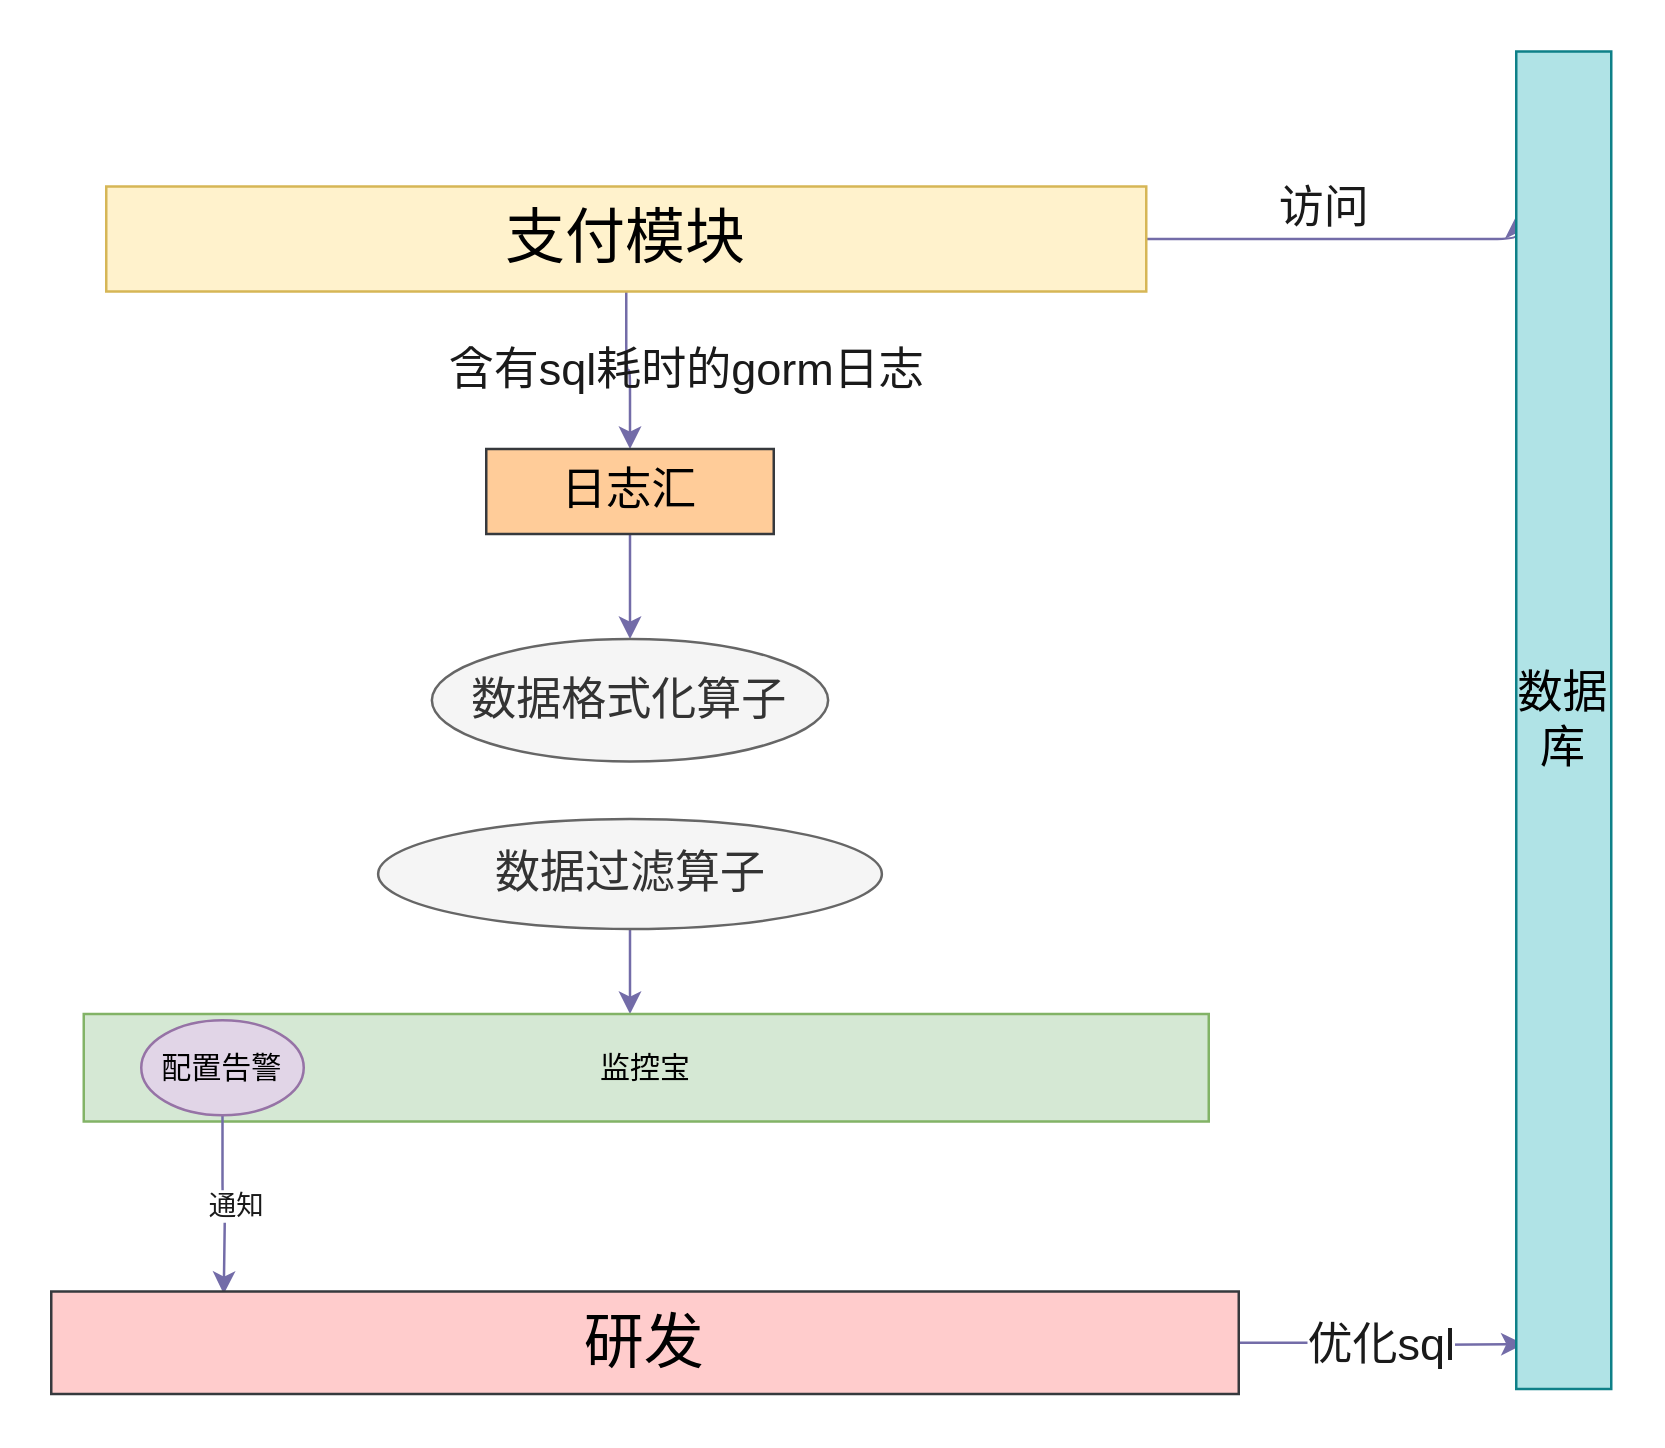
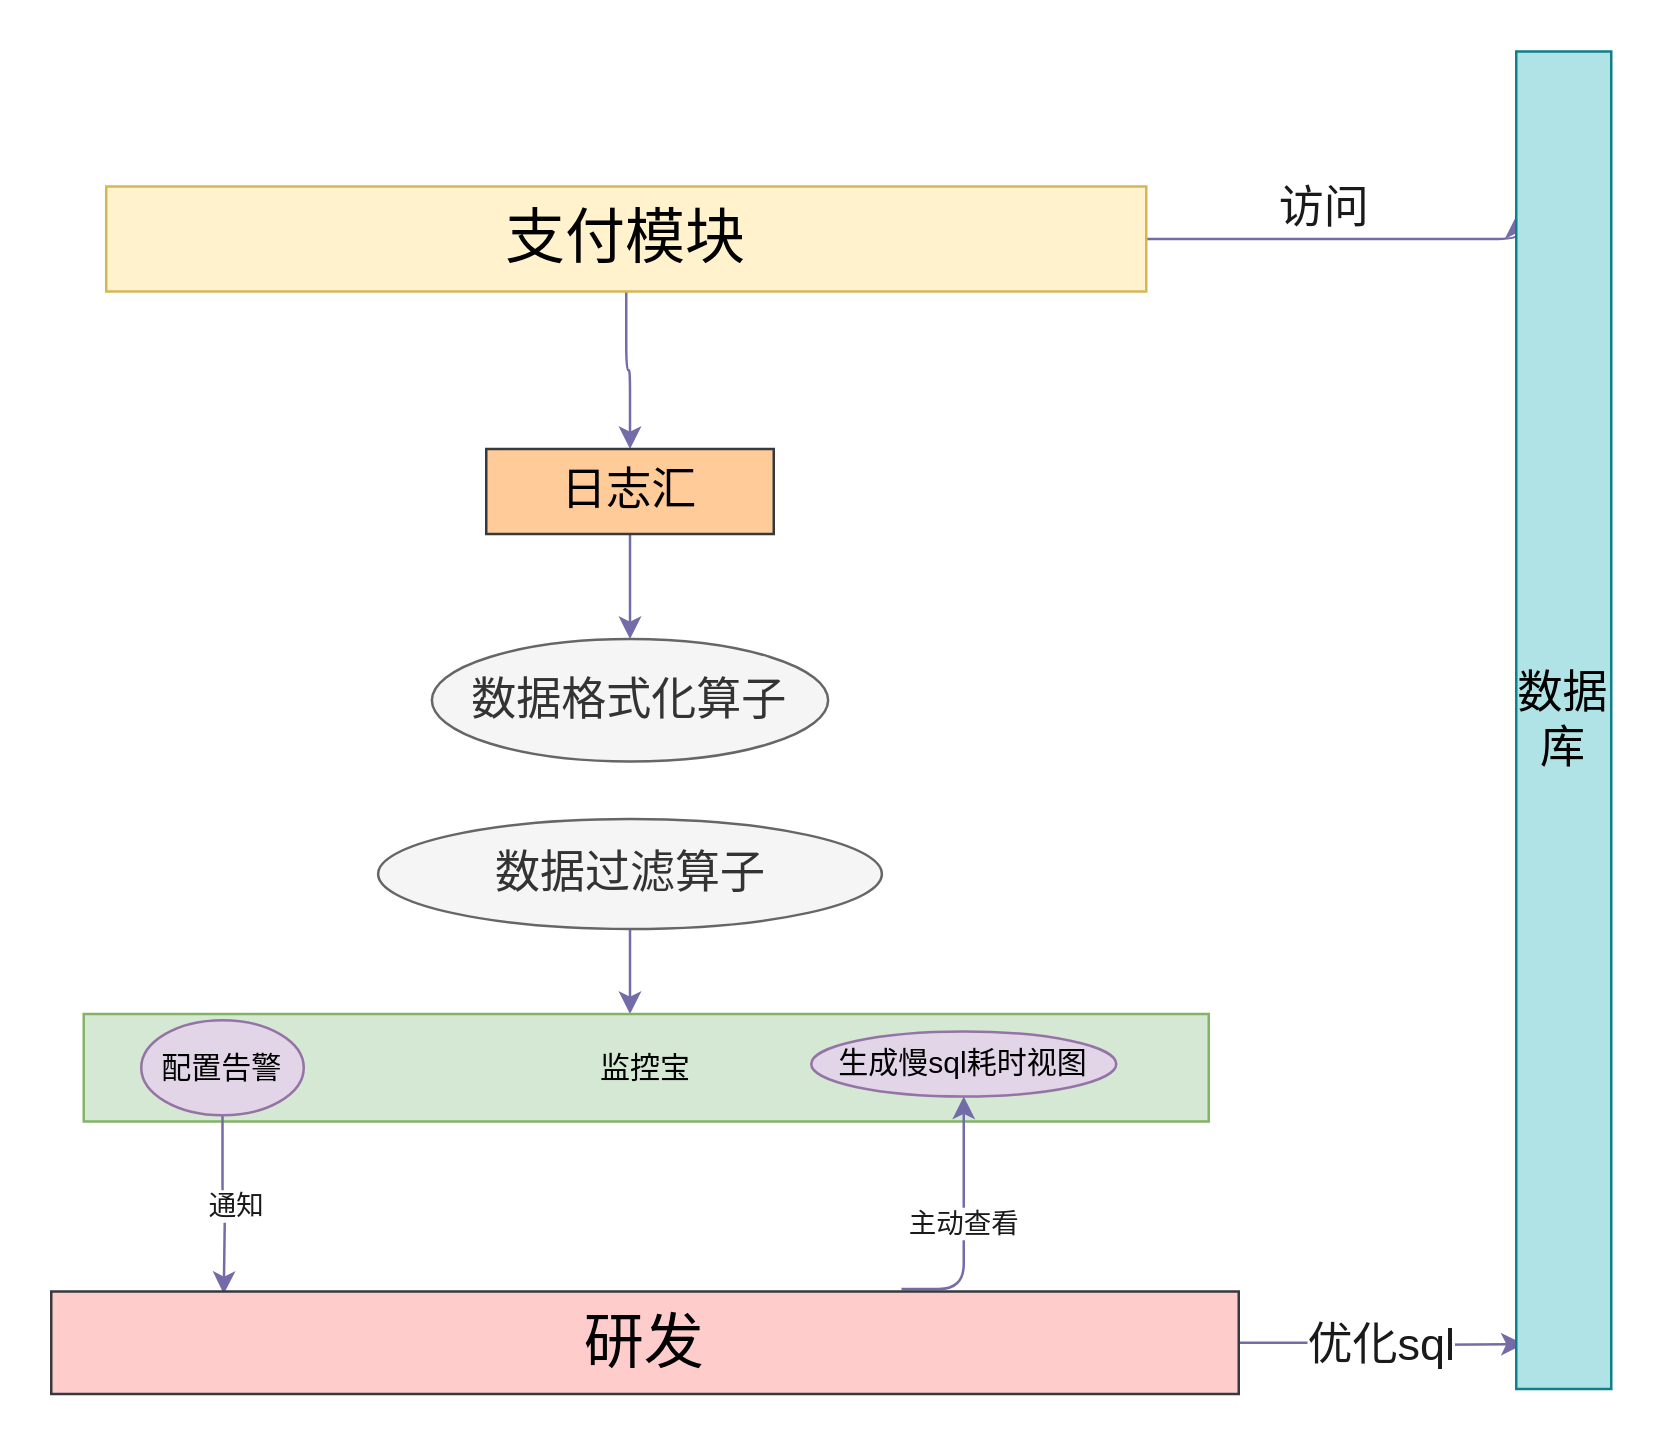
(688, 370) -> none
none -> (964, 1064)
none -> (964, 1224)
